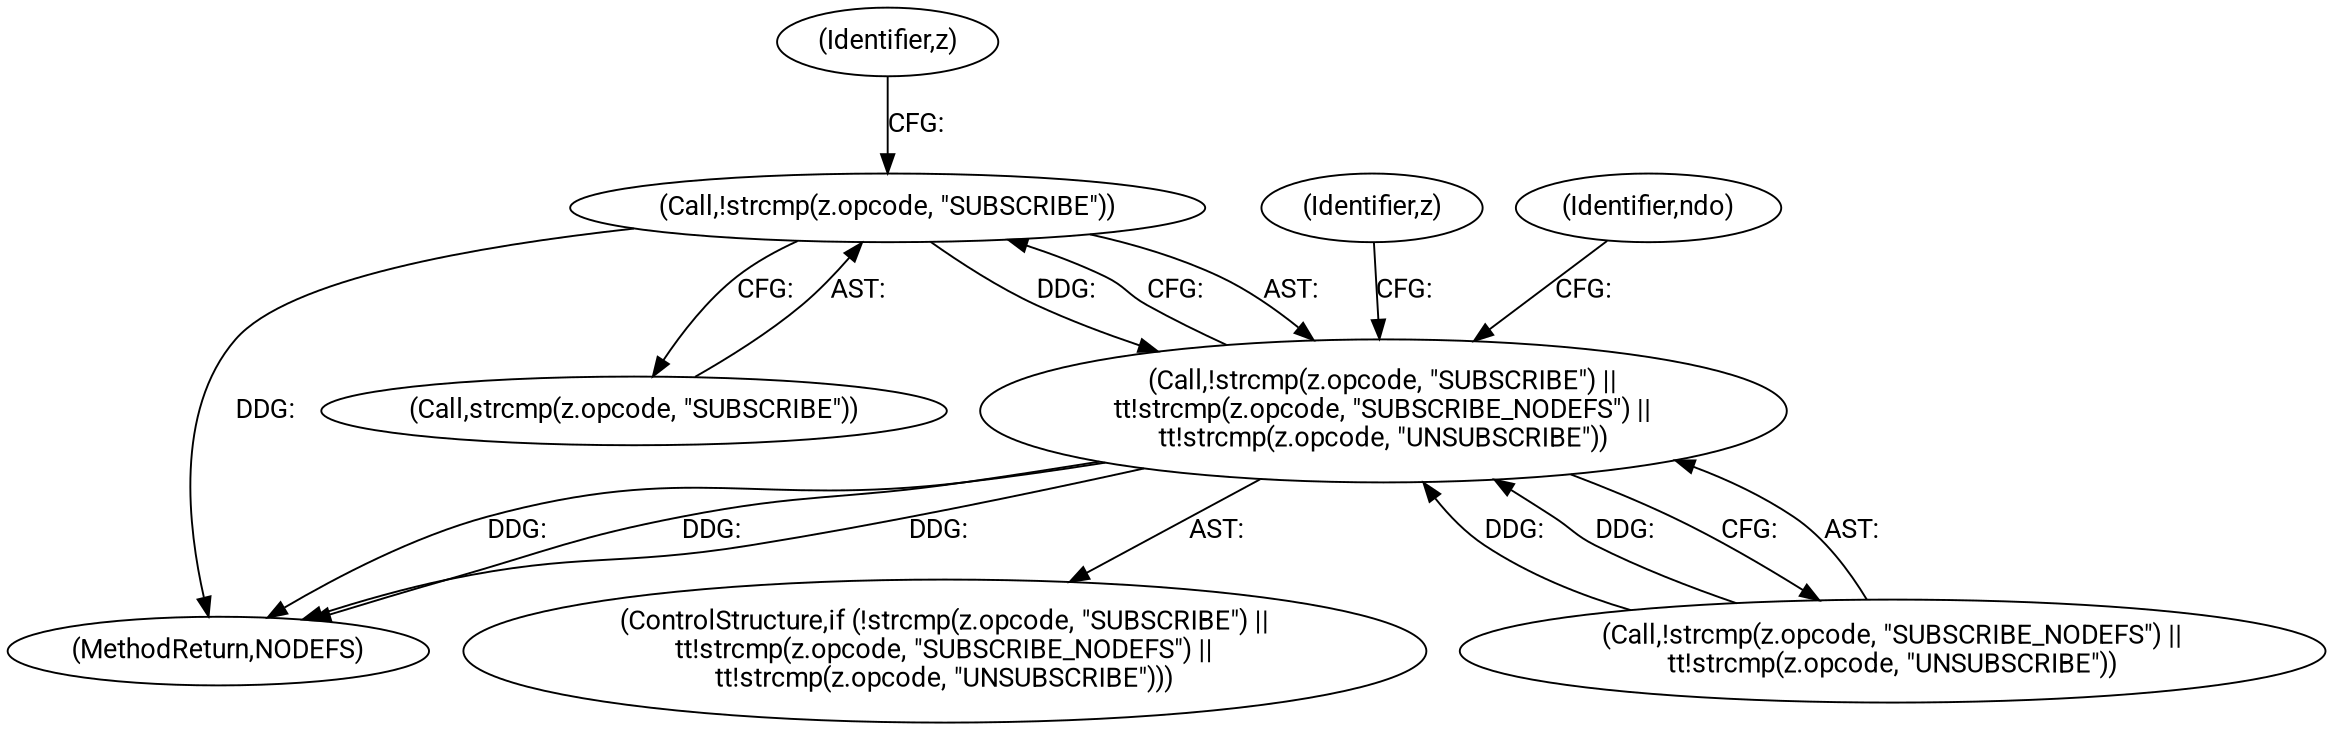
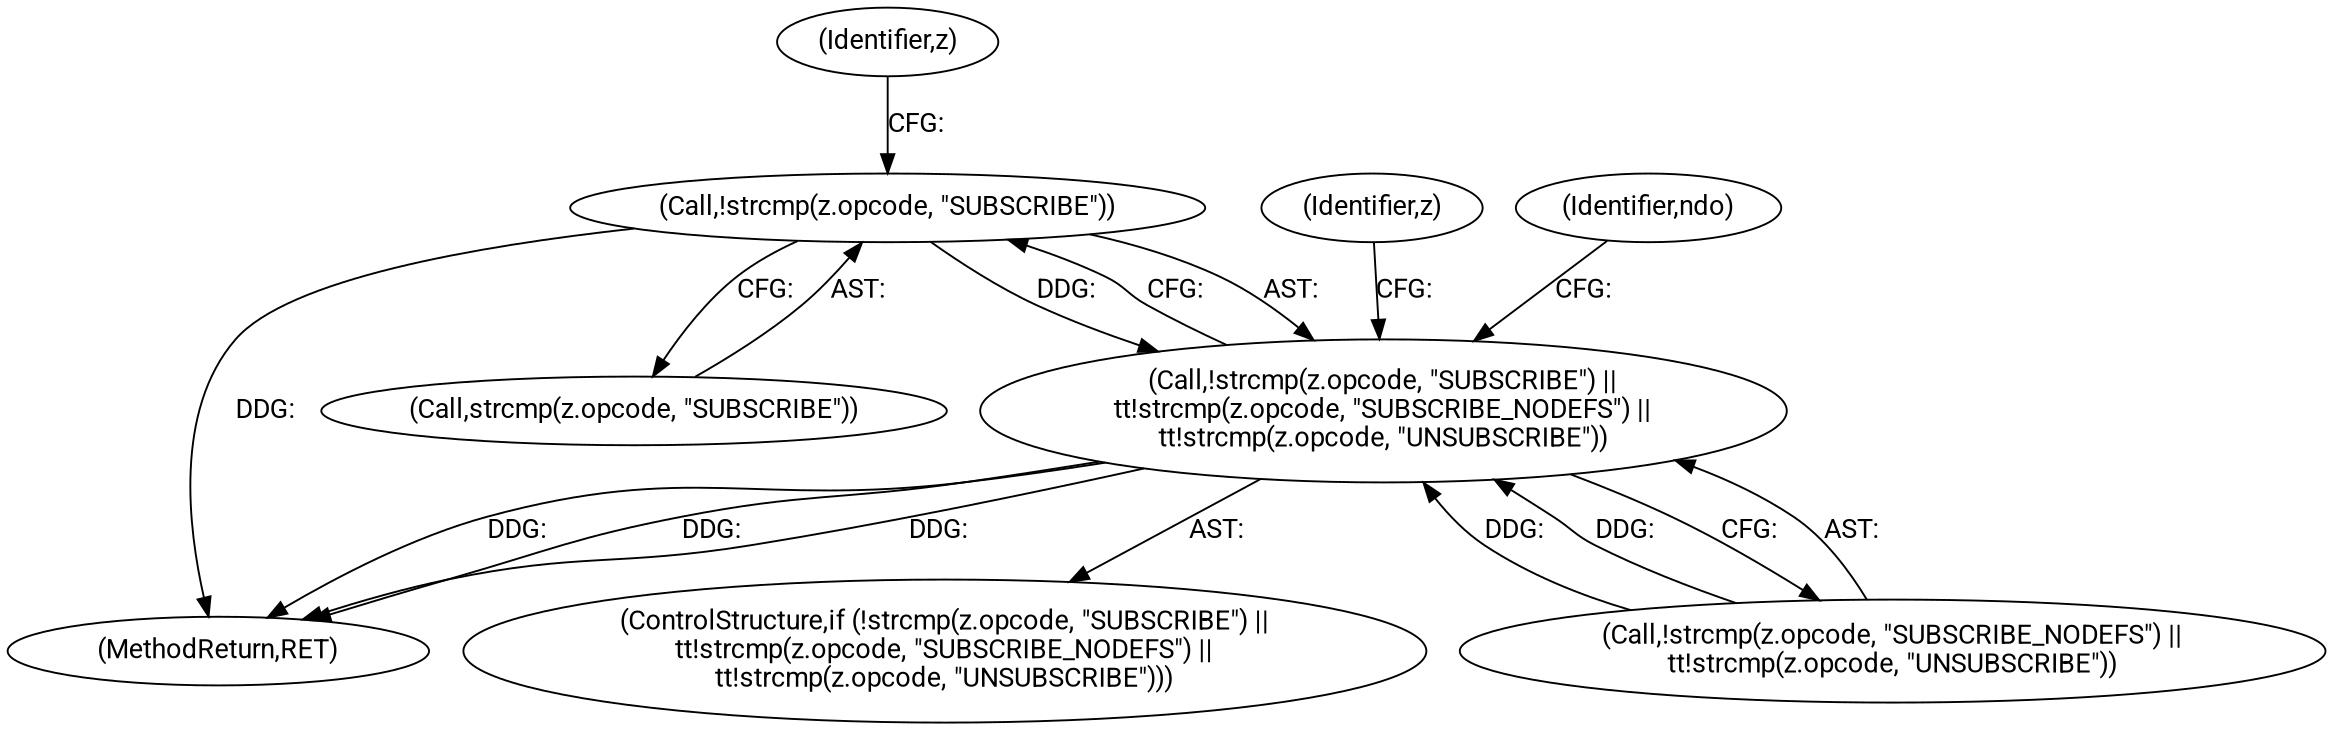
(218, 651) -> (218, 651)
